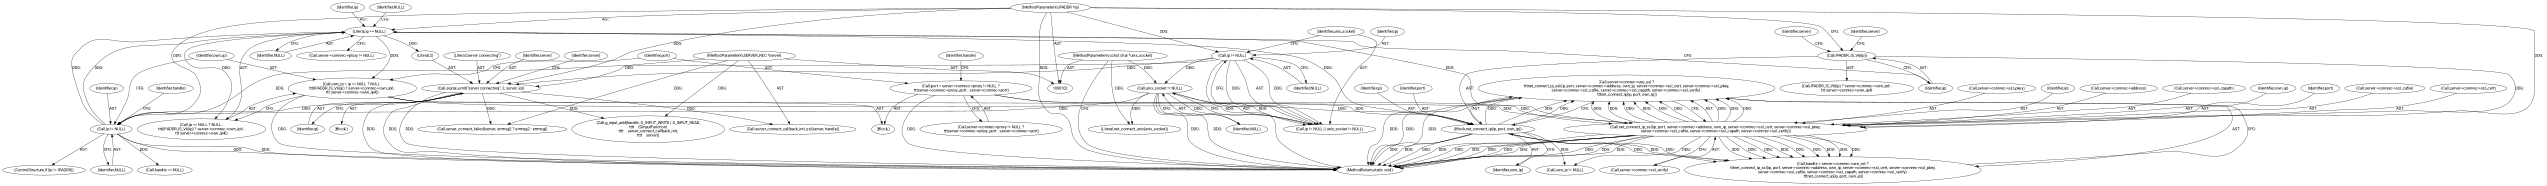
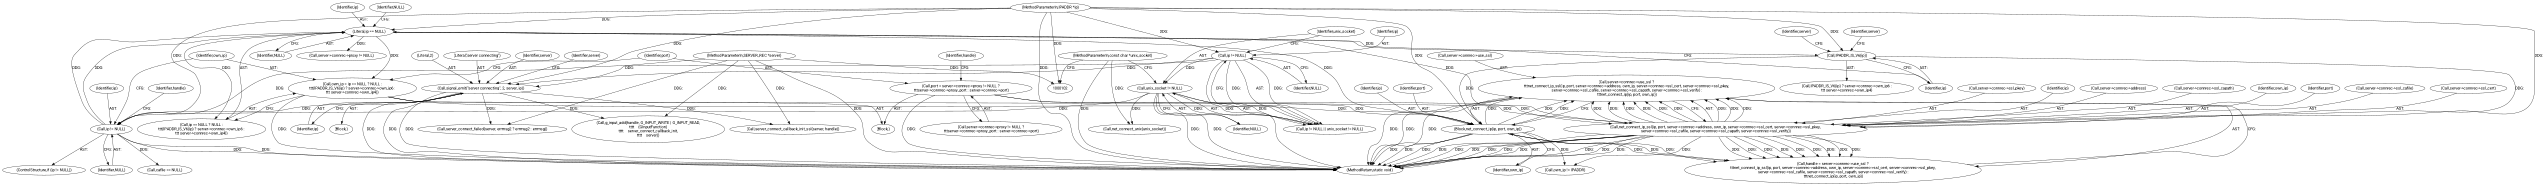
none -> (1312, 16)
(607, 20) -> (607, 20)
(1835, 32) -> (1835, 32)
(400, 42) -> (1105, 37)
(362, 44) -> (362, 44)
(1059, 44) -> (1059, 44)
none -> (1465, 56)
(955, 68) -> (955, 68)
(1072, 68) -> (1072, 68)
(1149, 68) -> (1149, 68)
(1355, 71) -> (1232, 43)
(781, 88) -> (781, 88)
(1471, 88) -> (1471, 88)
(1086, 109) -> (1086, 109)
(1215, 109) -> (1215, 109)
(1135, 129) -> (1135, 129)
none -> (1026, 160)
(44, 170) -> (44, 170)
(165, 170) -> (165, 170)
(1565, 170) -> (1565, 170)
(1640, 170) -> none
